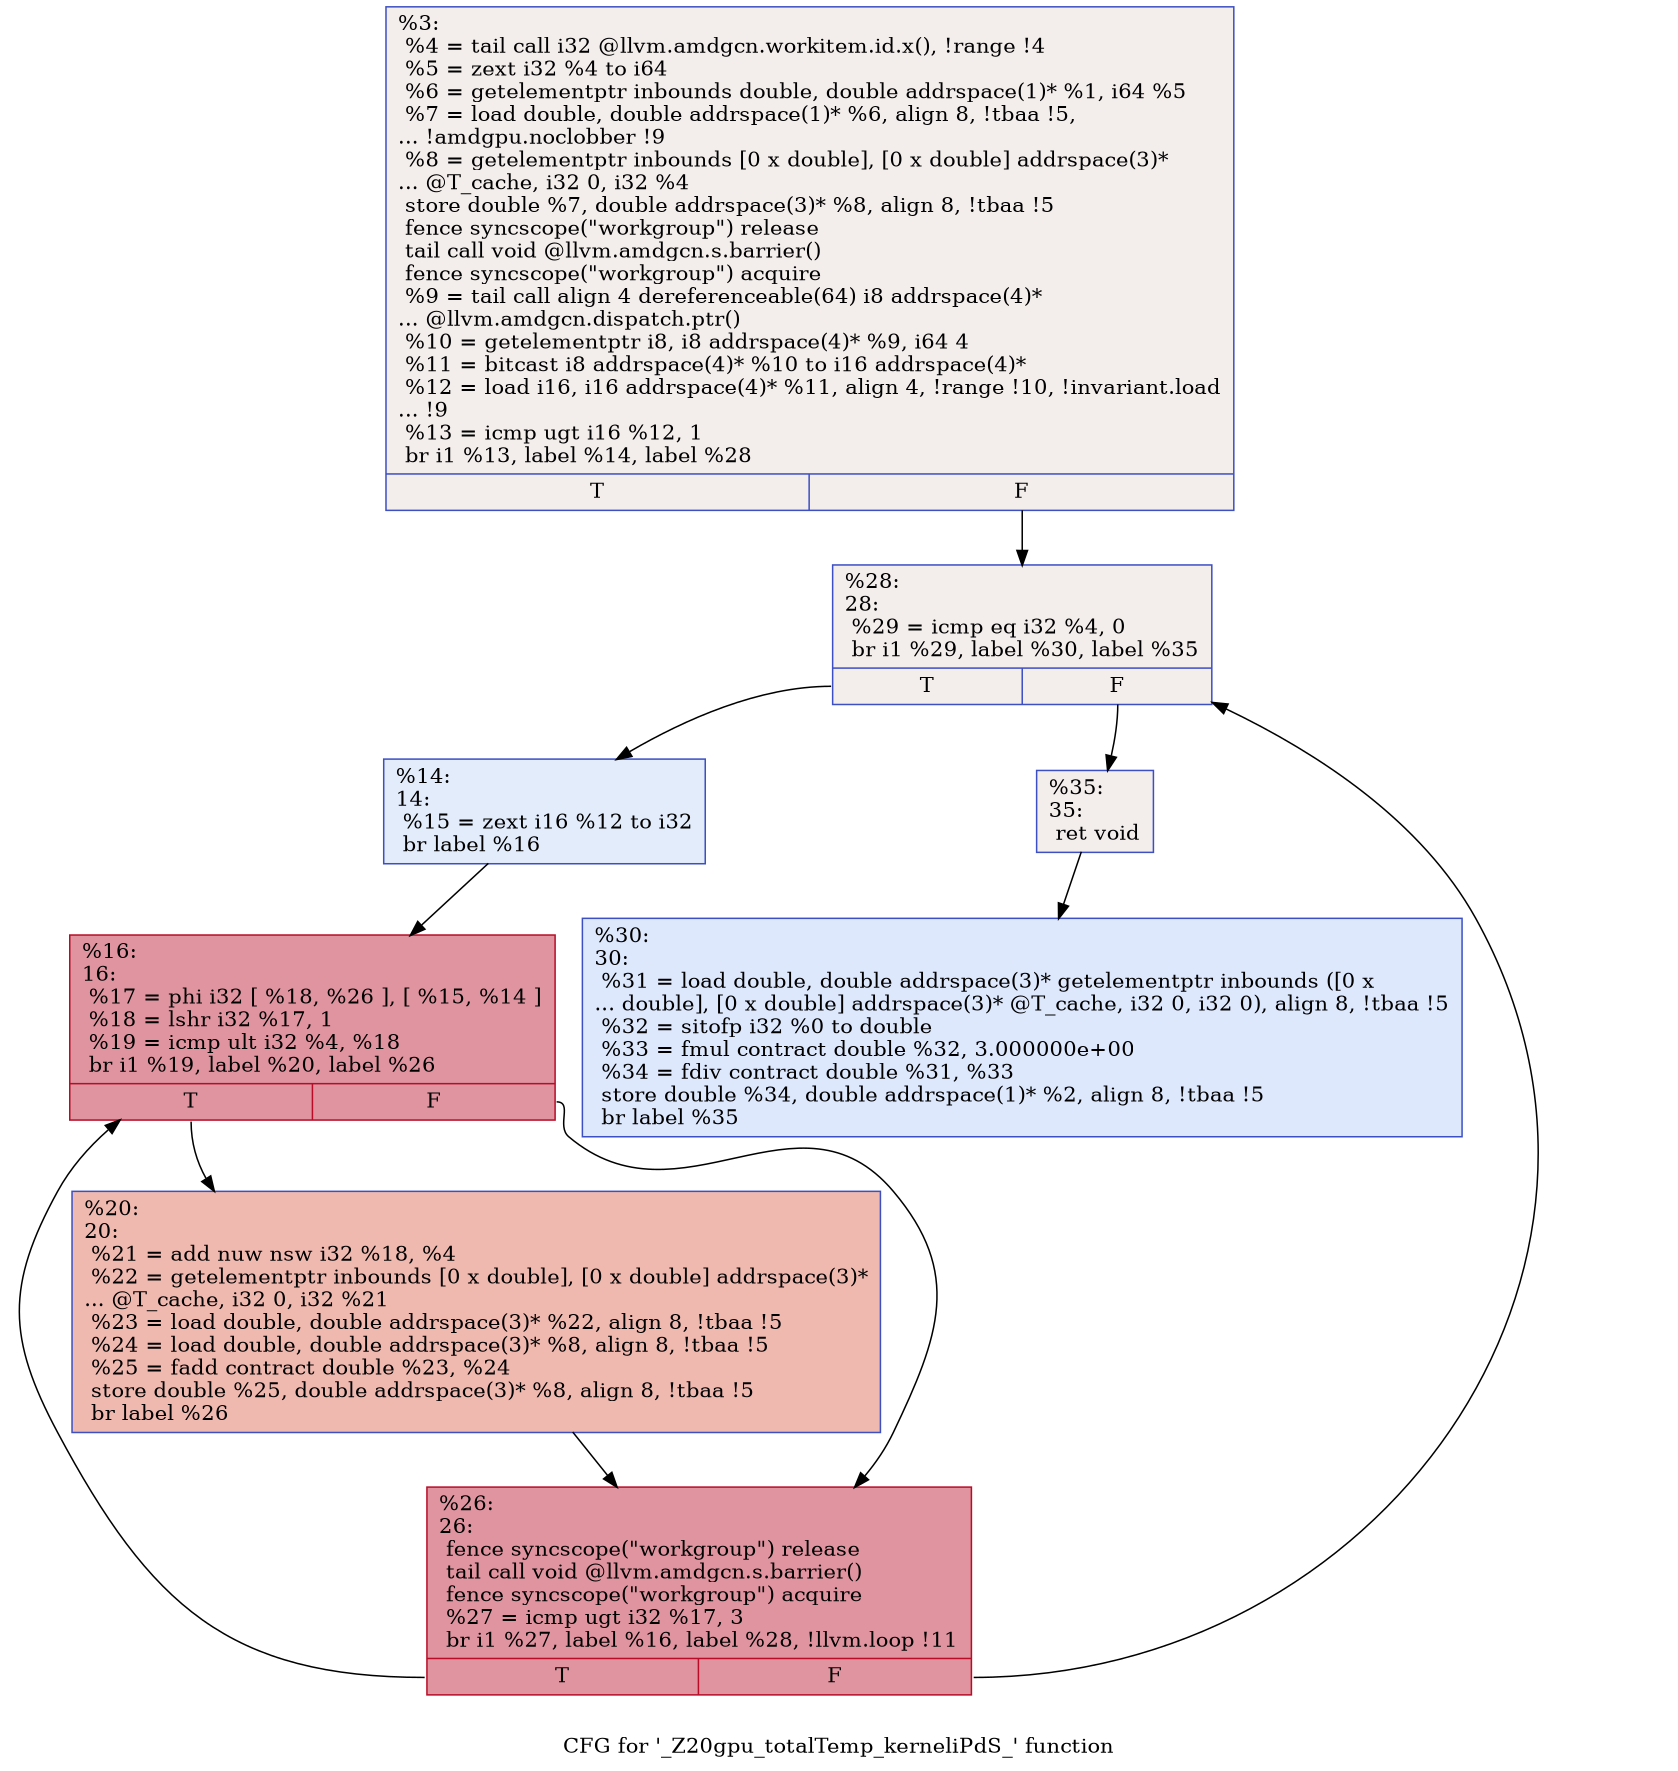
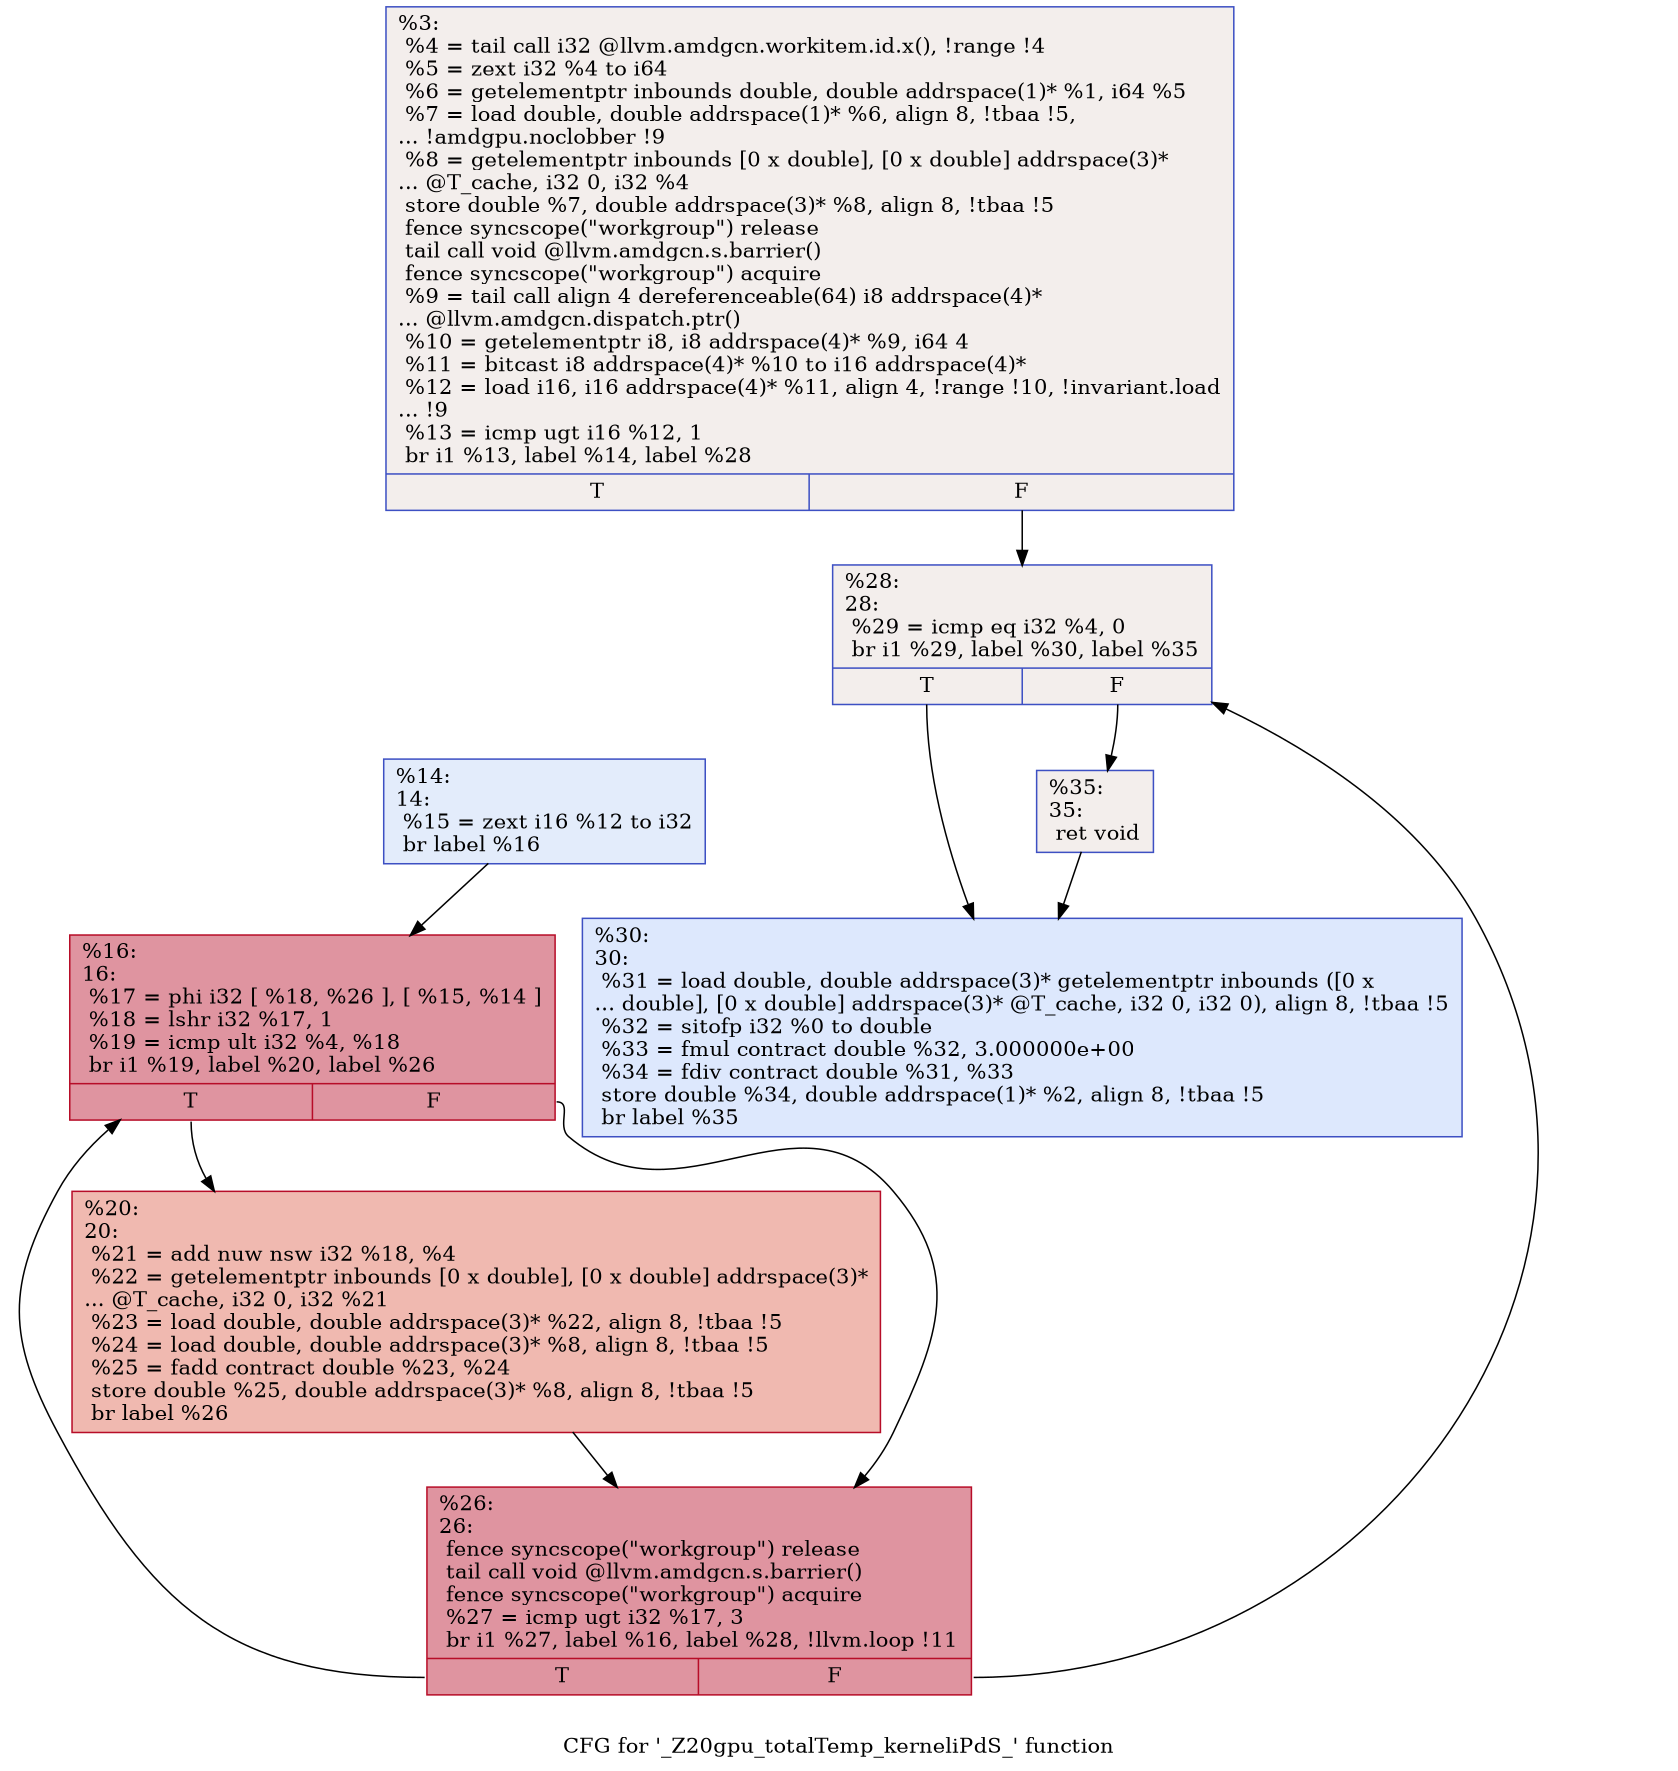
(726, 706) -> (939, 806)
(476, 1312) -> (476, 1312)
